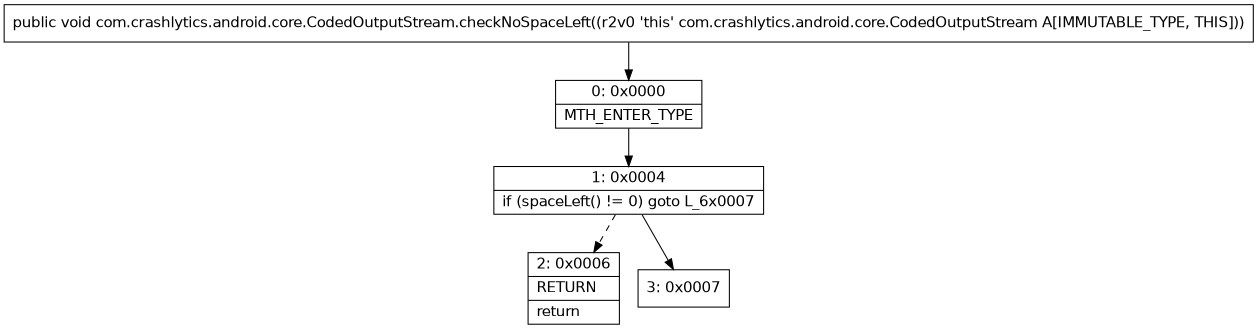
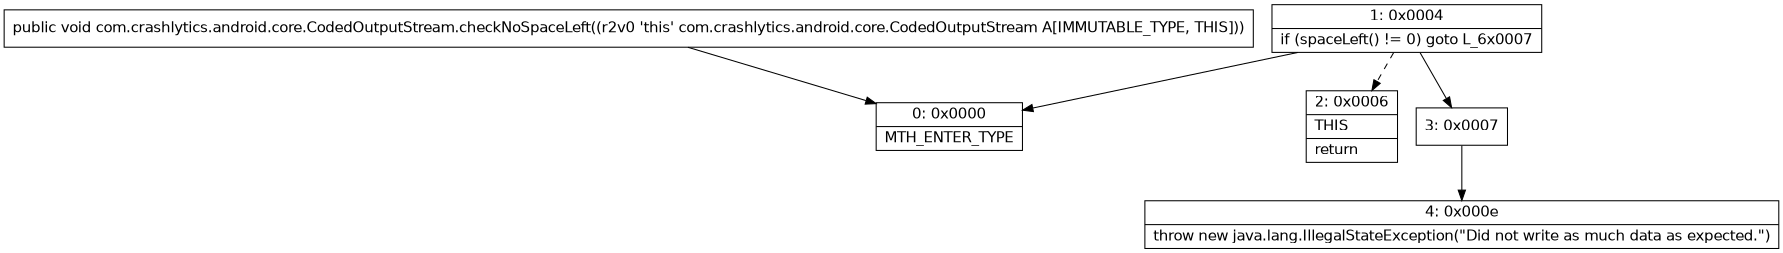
(629, 142) -> (1165, 80)
none -> (1462, 225)
(566, 288) -> (1332, 126)
